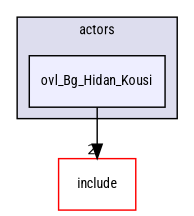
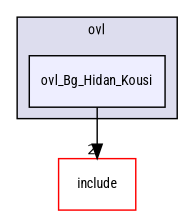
(97, 31) -> (97, 31)
